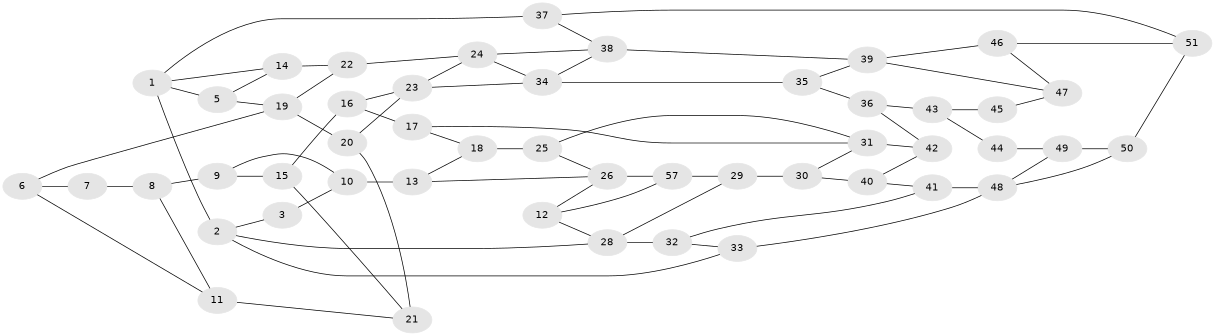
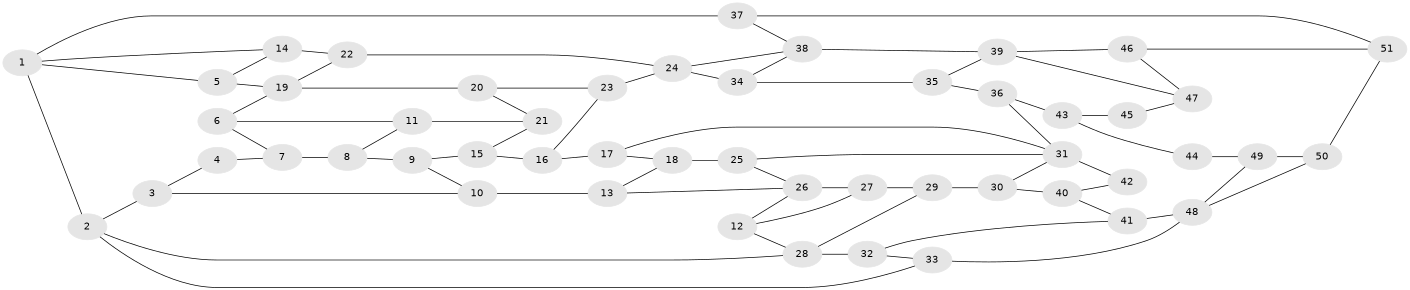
(477, 85) -> none
(900, 126) -> (1030, 124)
none -> (217, 160)
(672, 176) -> (867, 188)
